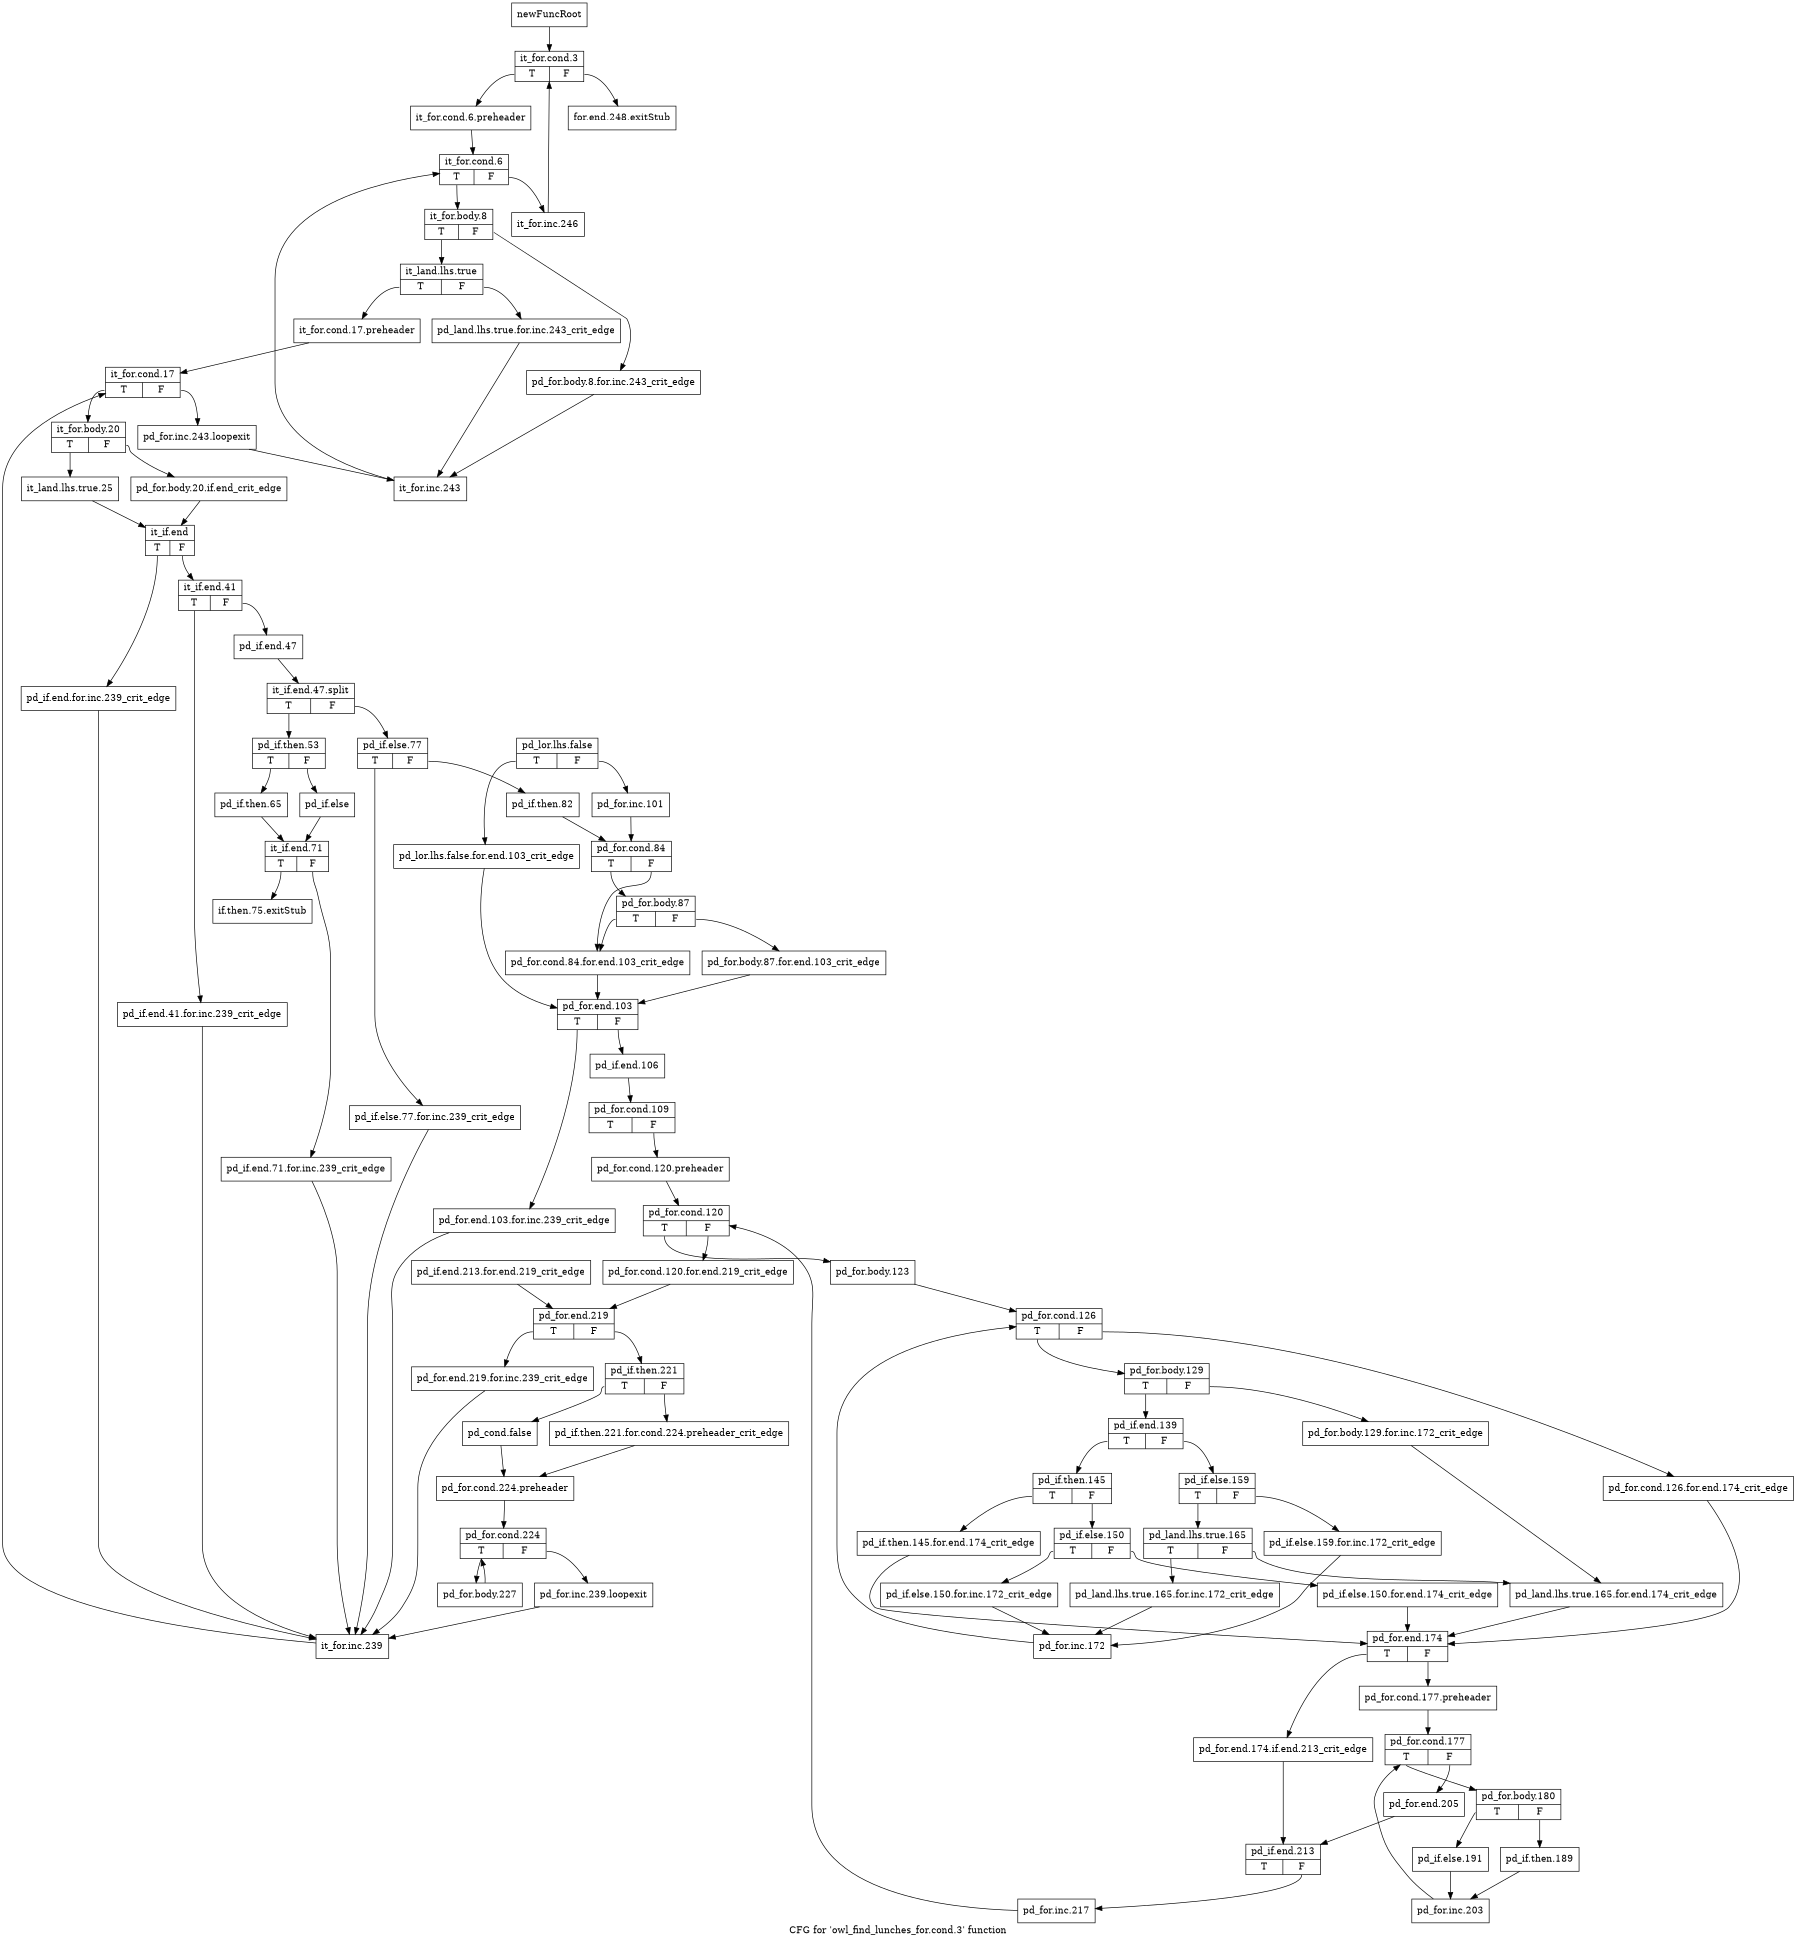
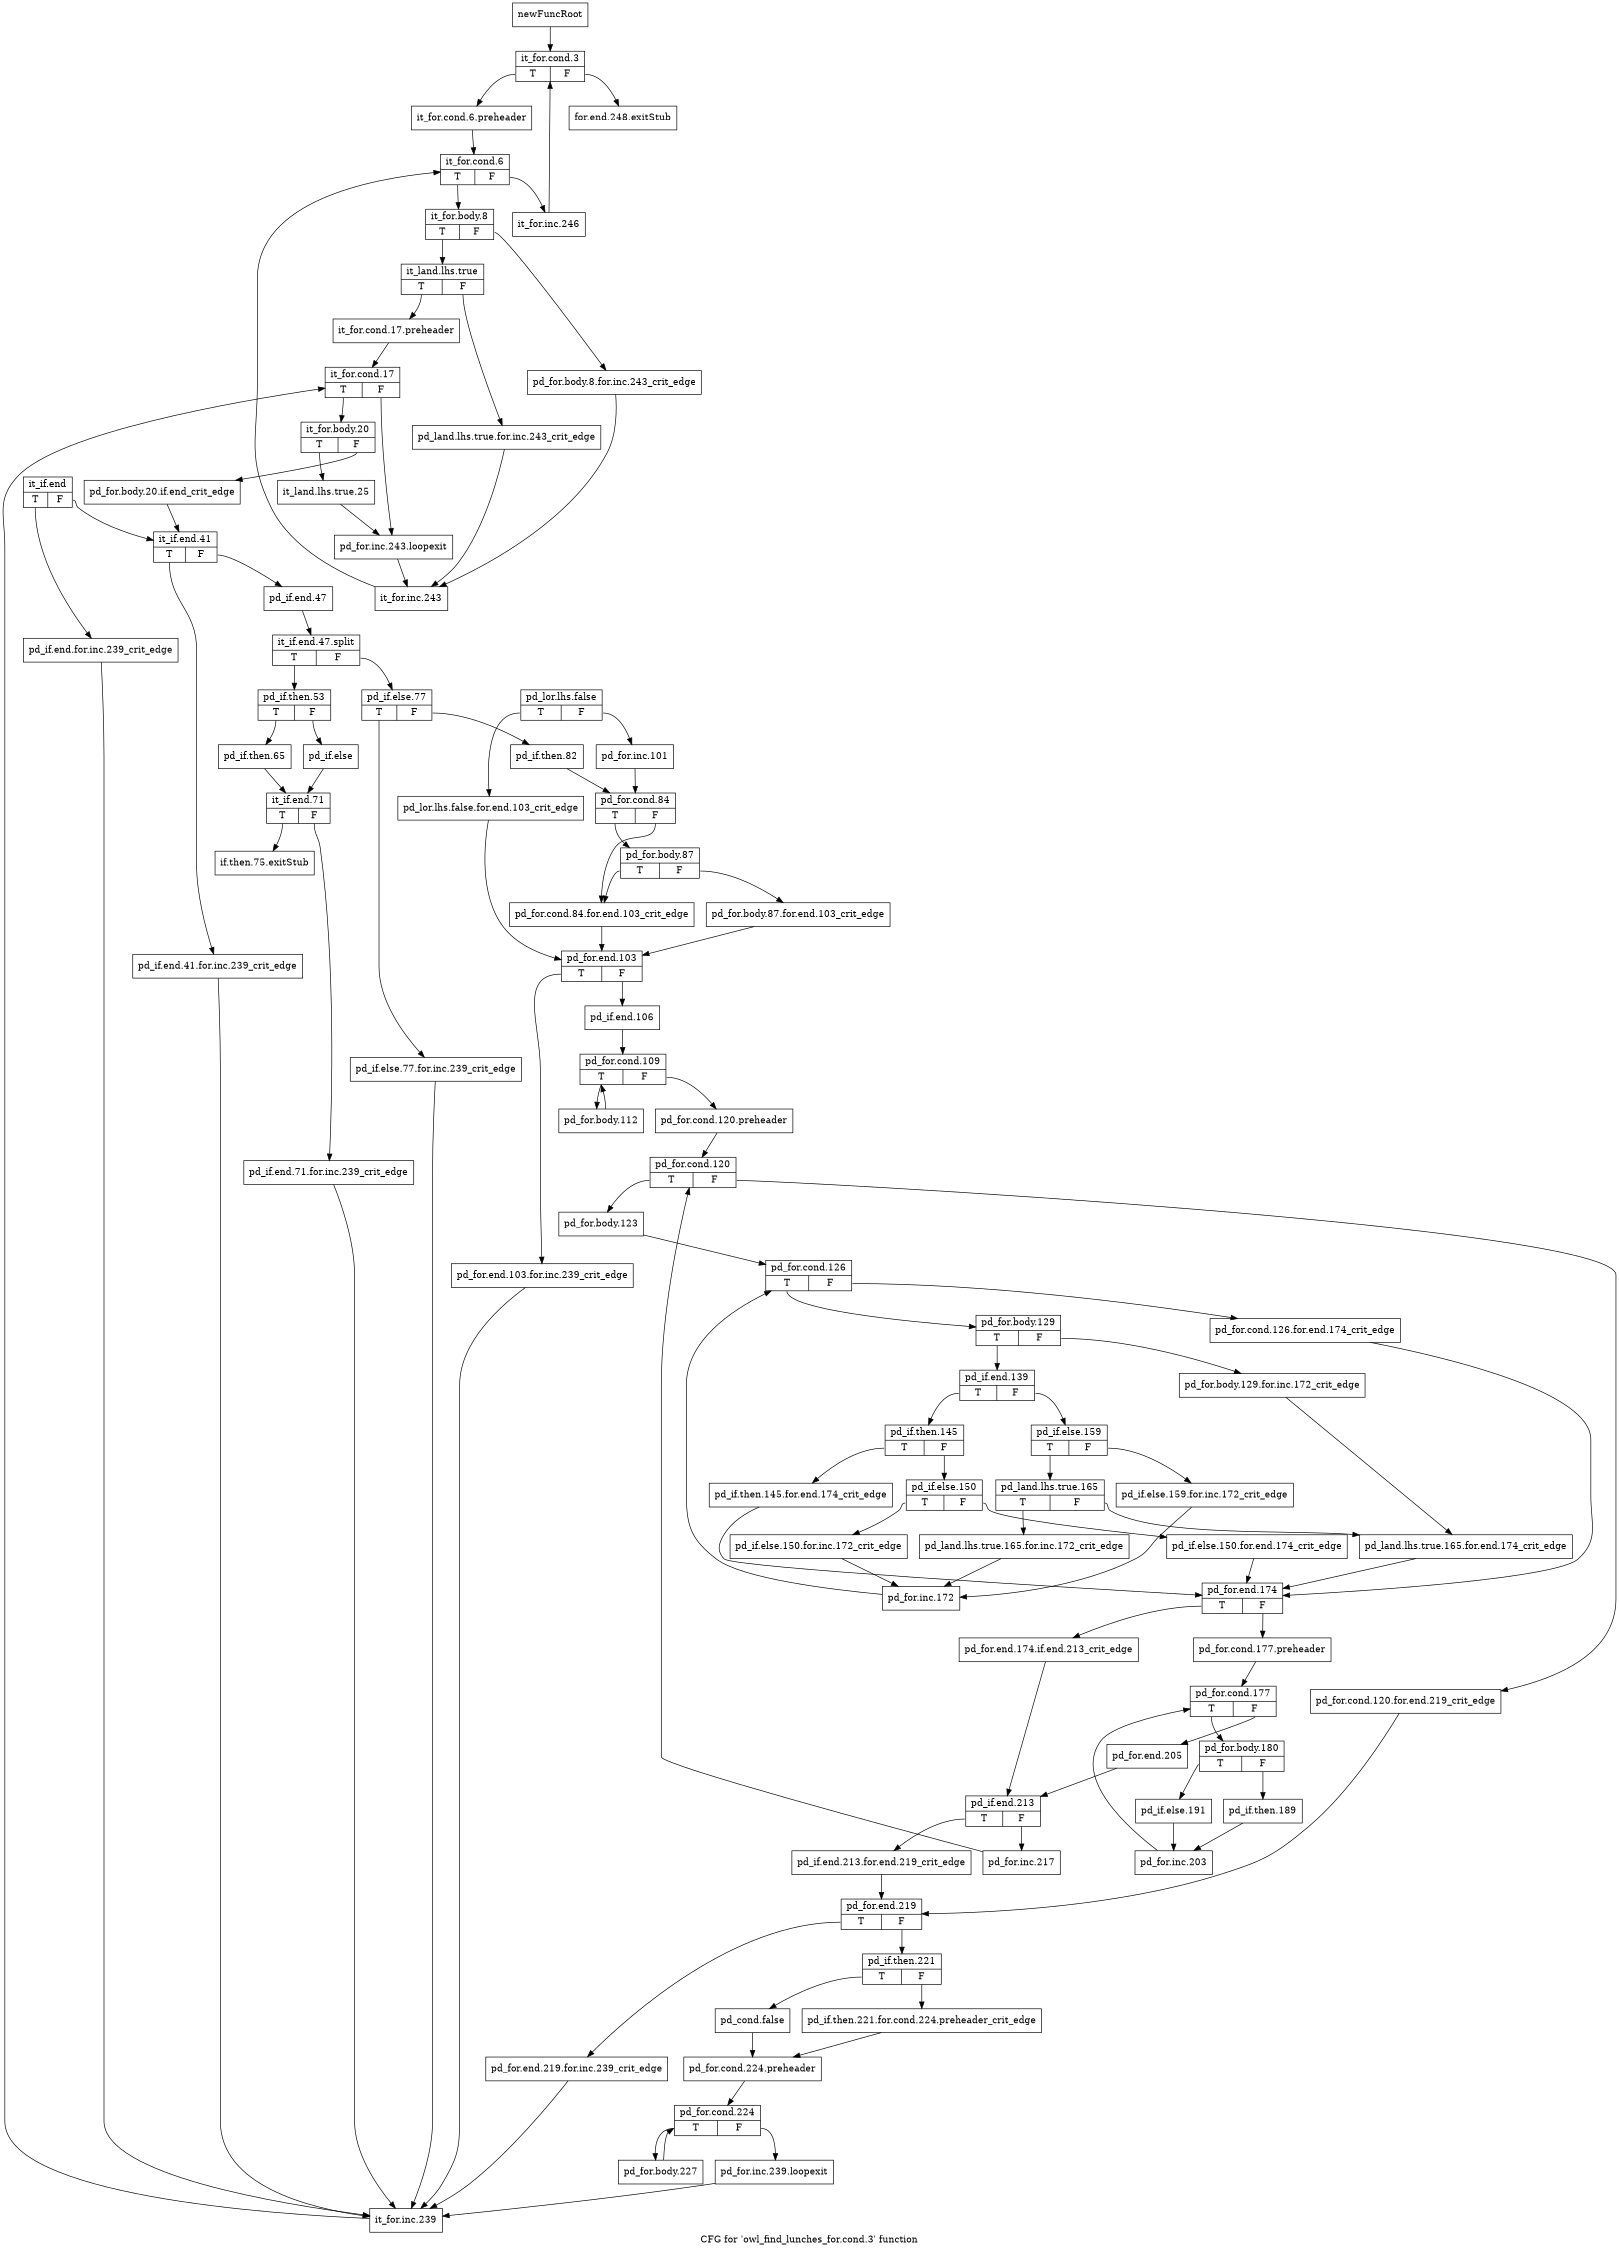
(193, 510) -> (172, 515)
(116, 513) -> (357, 518)
none -> (601, 1121)
none -> (930, 1828)
